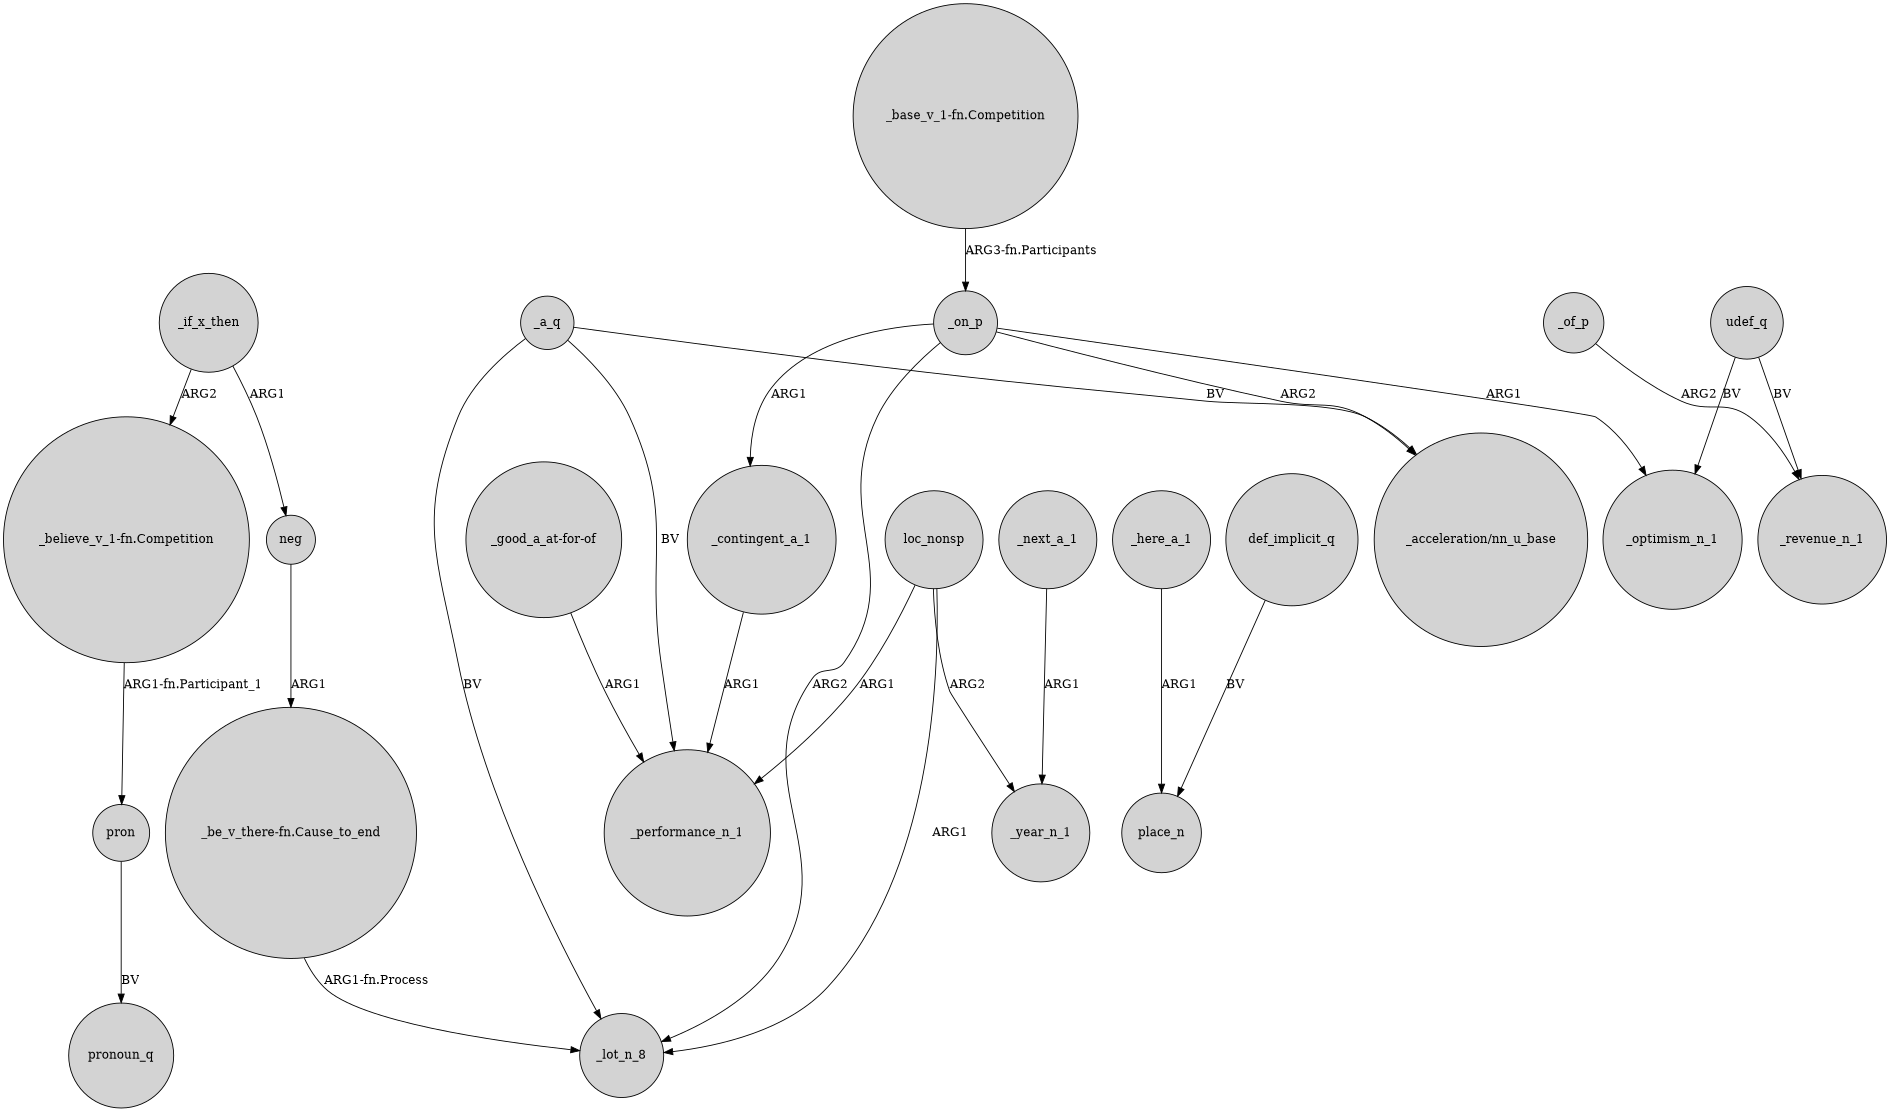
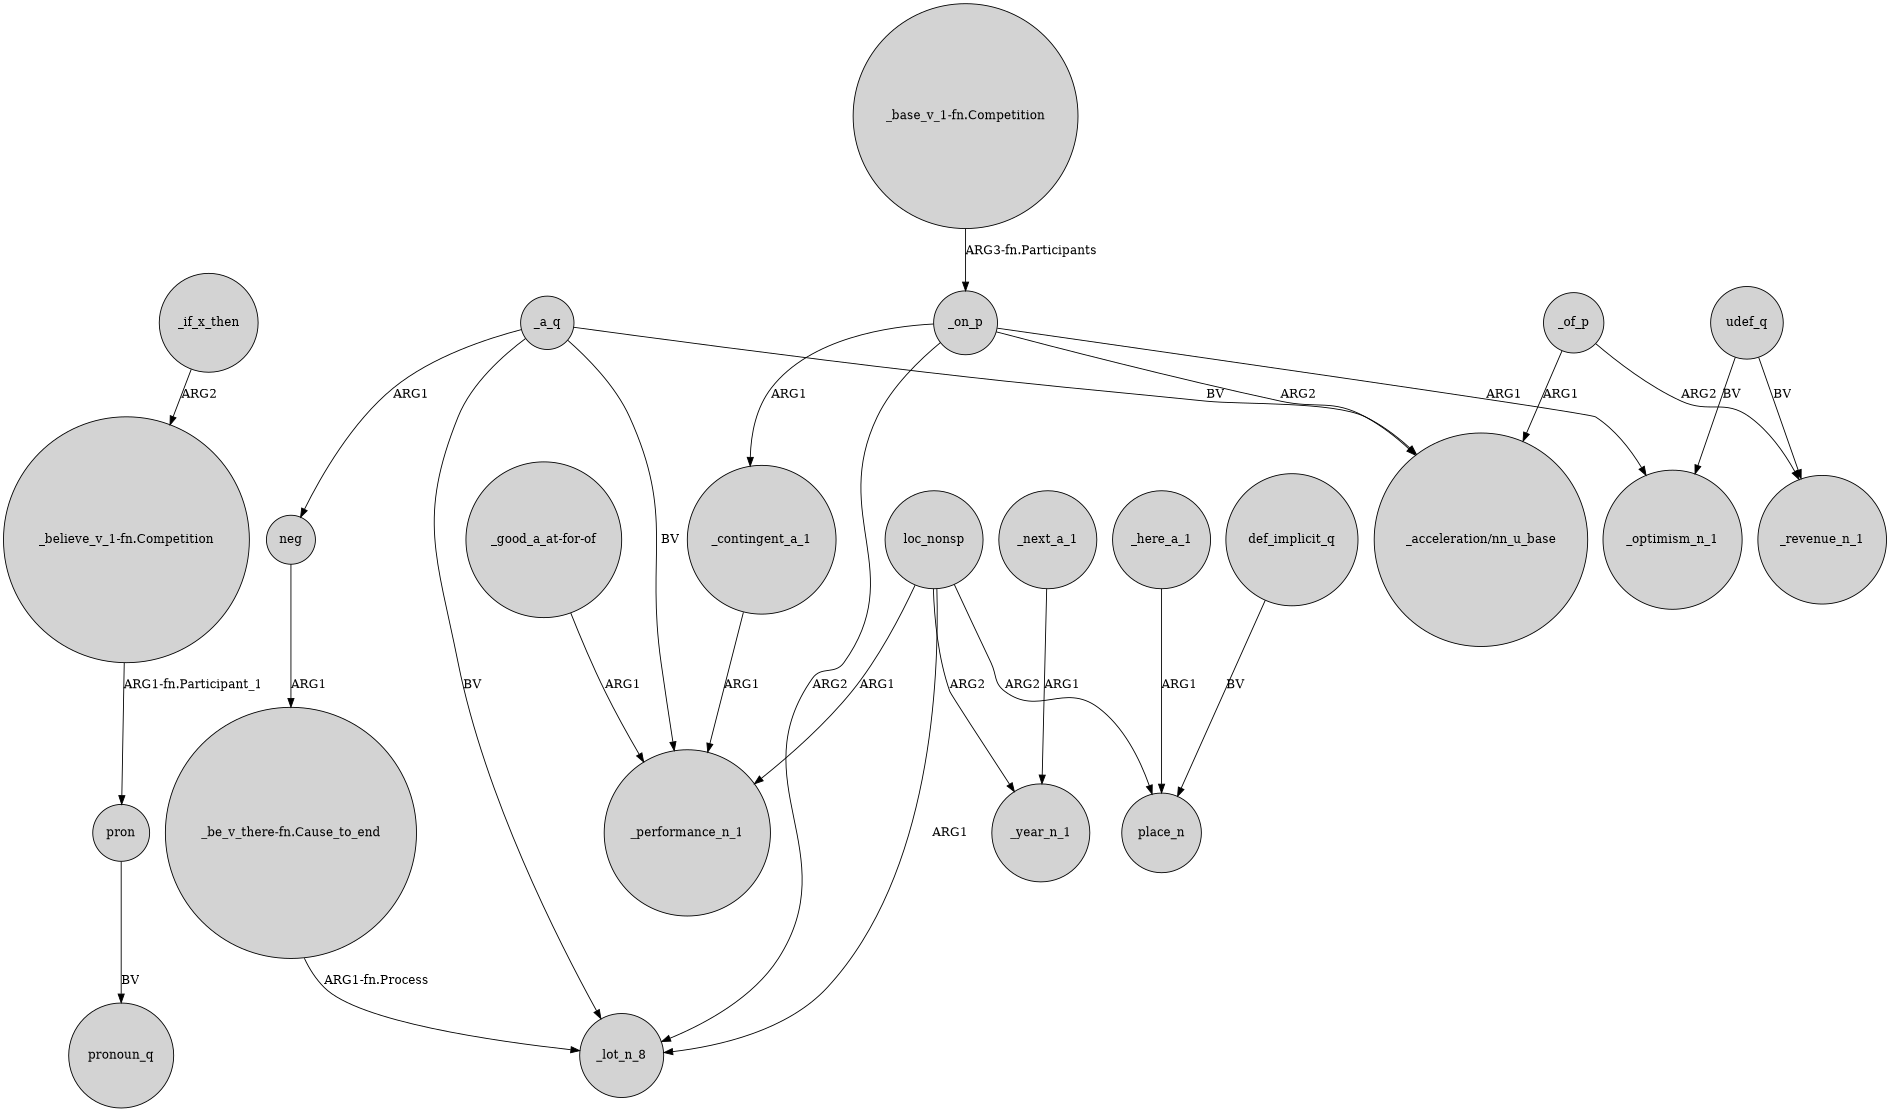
none -> (1544, 392)
(263, 435) -> (390, 391)
none -> (1032, 701)
